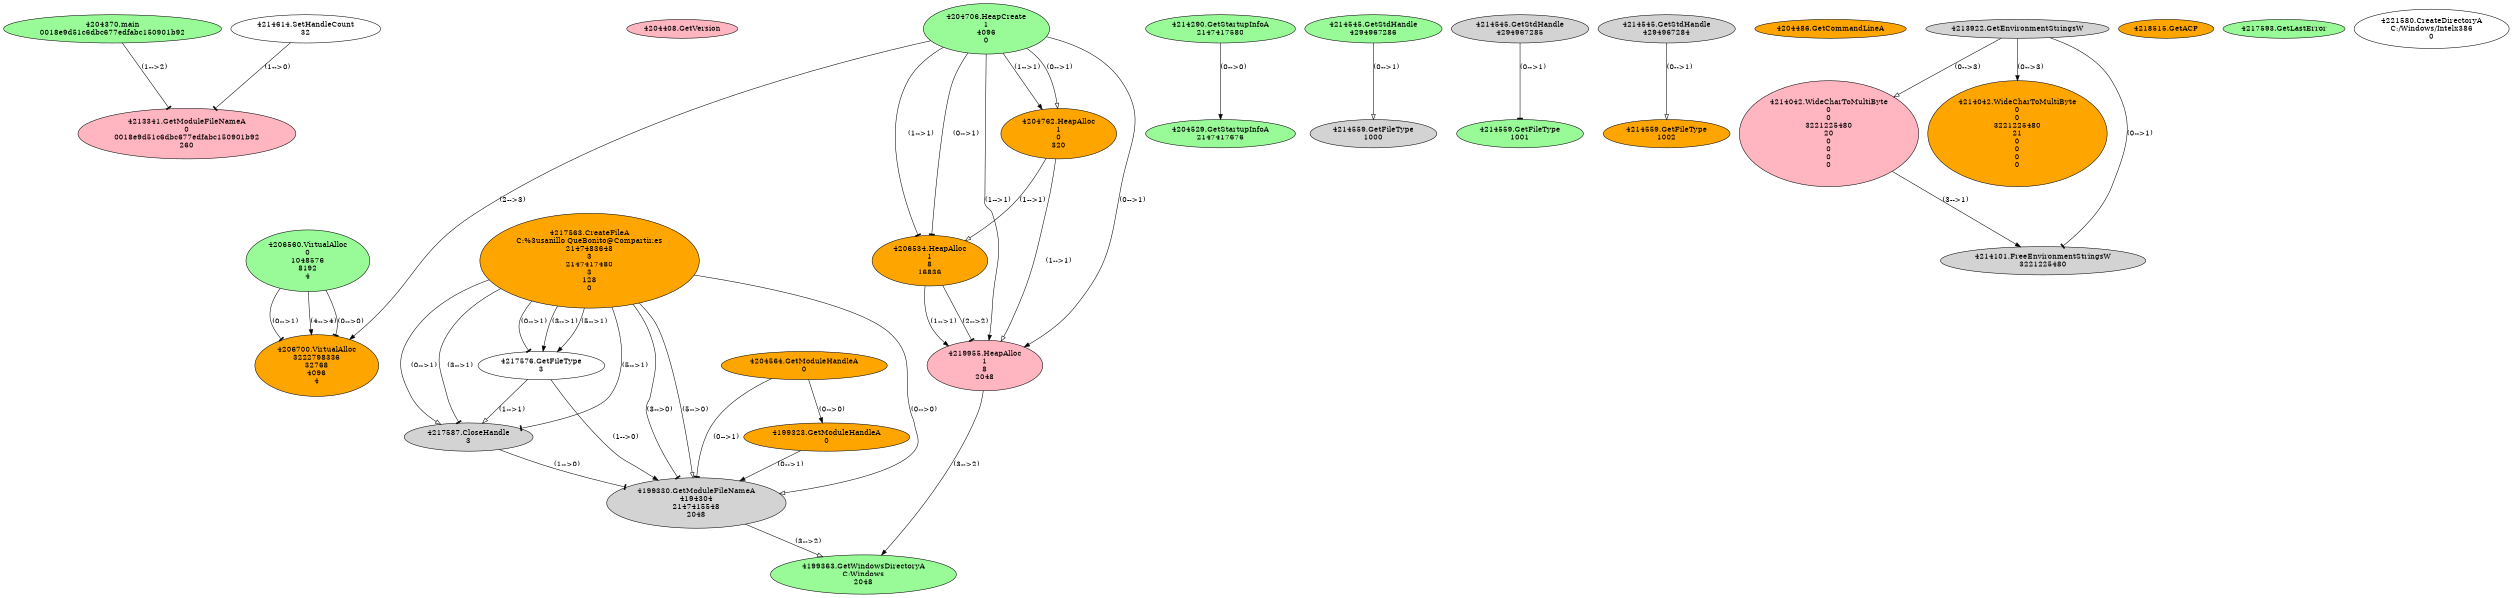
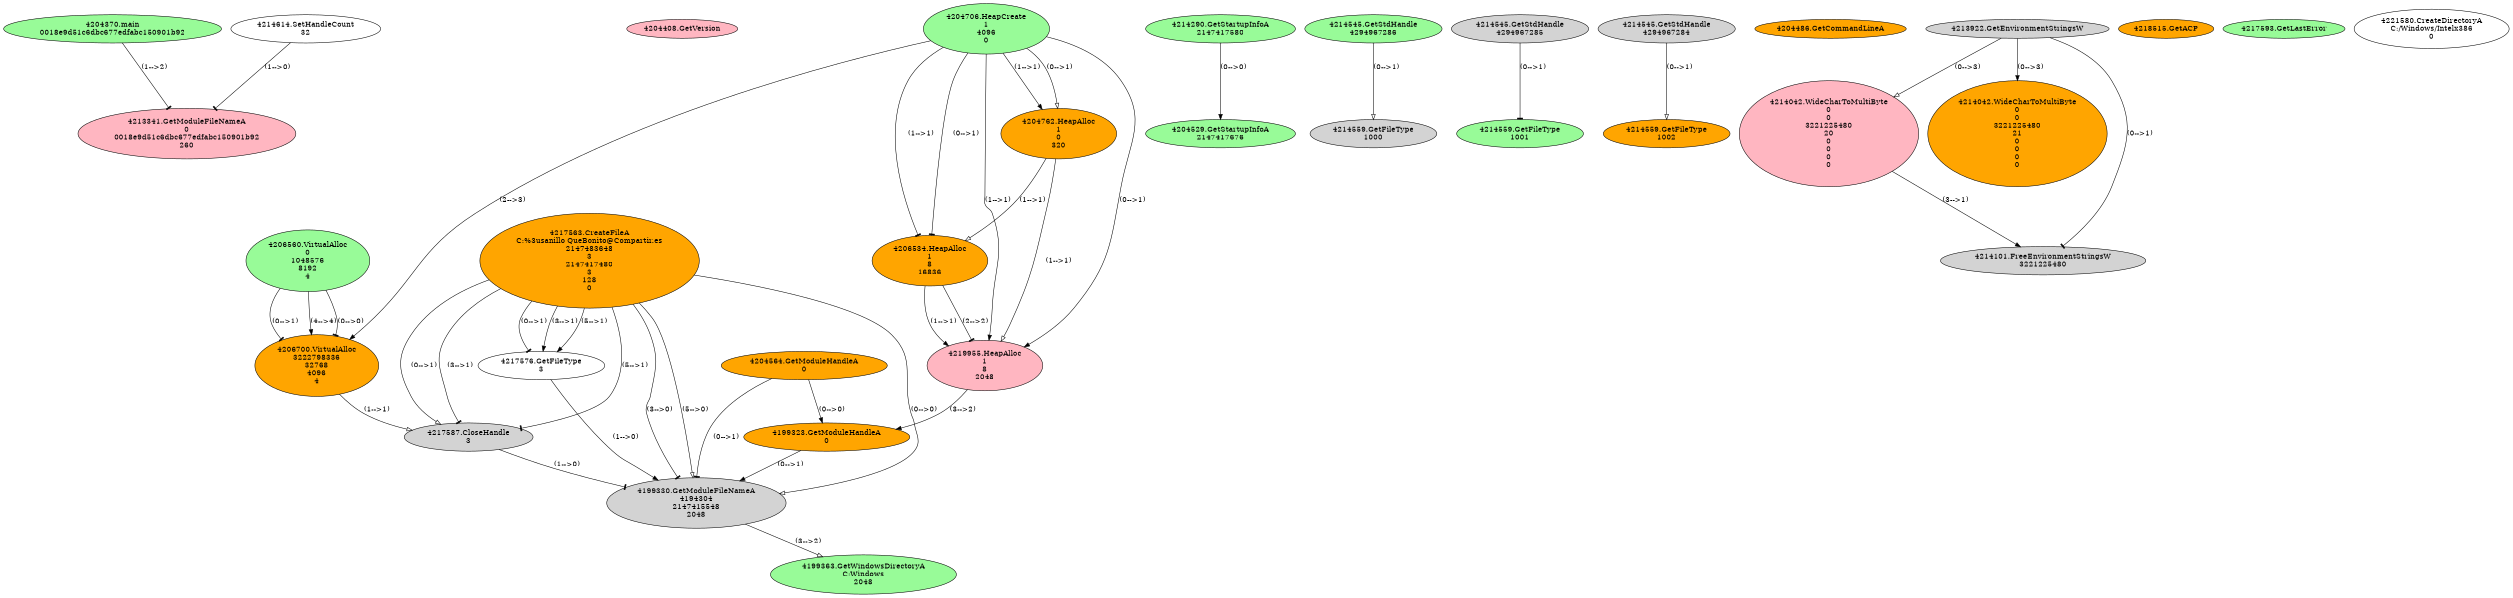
(507, 399) -> (370, 417)
(944, 476) -> (938, 414)
